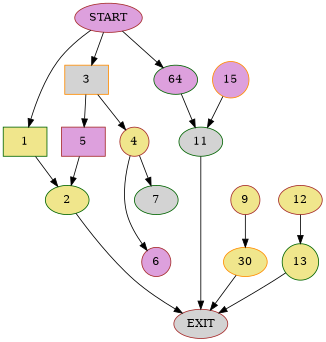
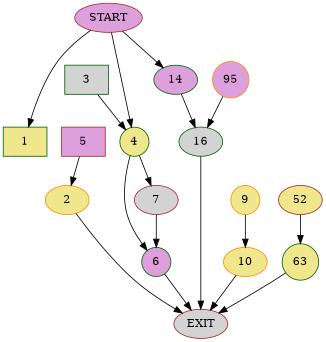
(99, 45) -> (121, 76)
(87, 80) -> (87, 80)
(176, 80) -> (176, 80)
(231, 80) -> (231, 80)
(85, 107) -> none
(134, 142) -> (134, 142)
(201, 142) -> (201, 142)
(44, 168) -> none
(67, 200) -> (67, 200)
(156, 200) -> (156, 200)
(245, 200) -> (245, 200)
(300, 200) -> (300, 200)
none -> (156, 227)
(156, 262) -> (156, 262)
(245, 262) -> (245, 262)
(300, 262) -> (300, 262)
none -> (175, 289)
